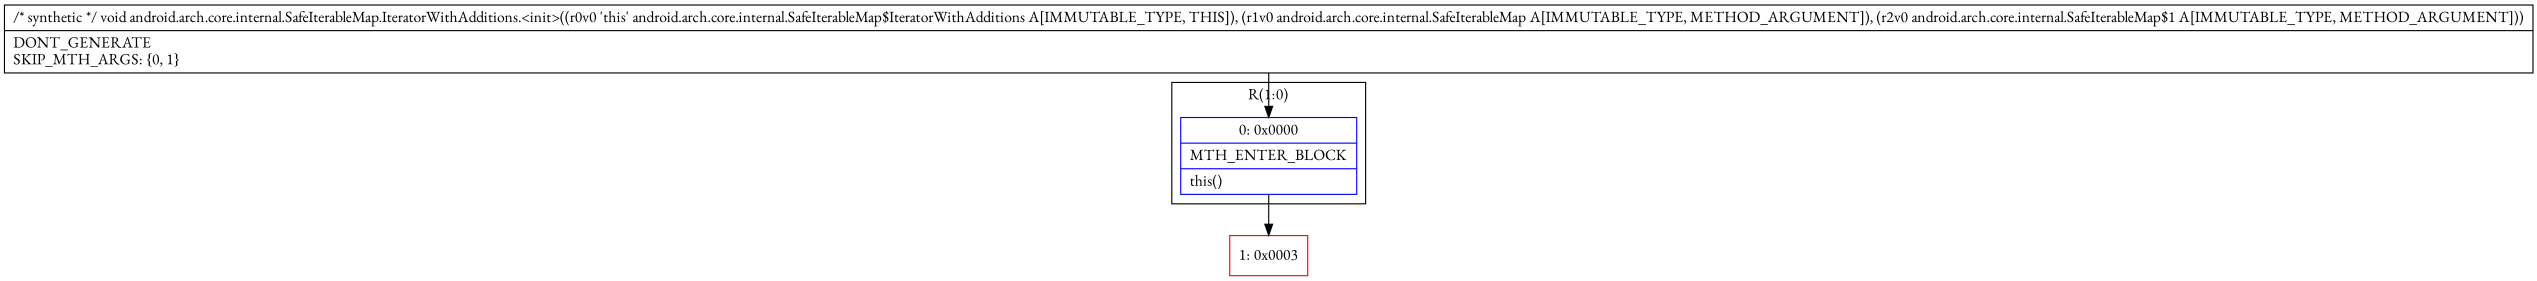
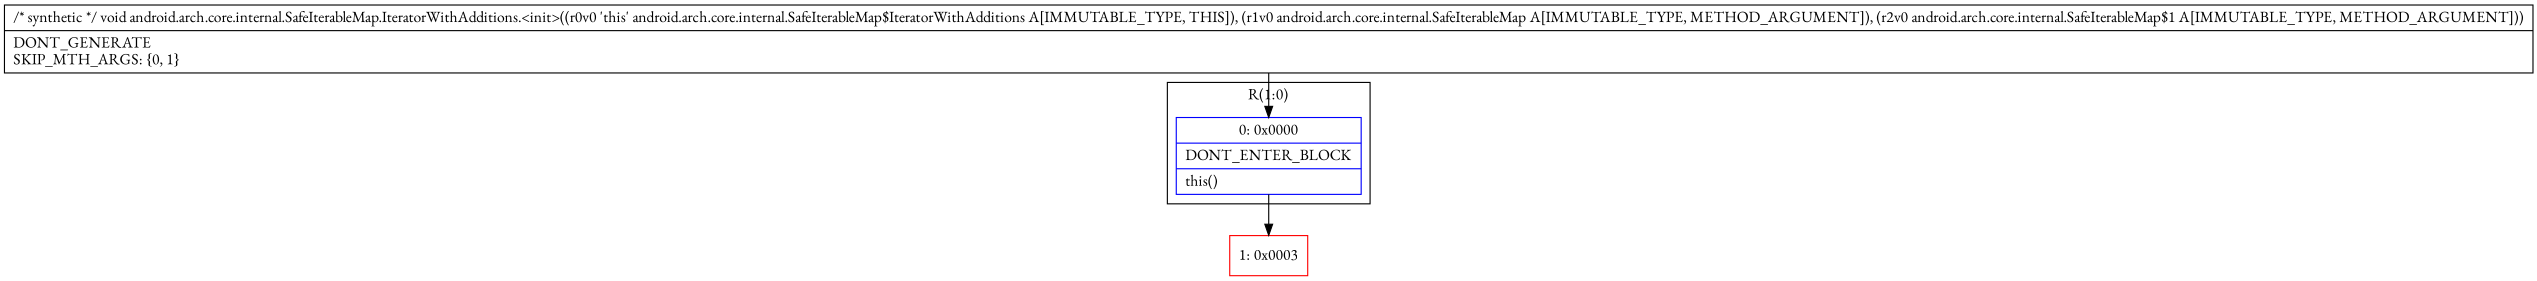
(1269, 155) -> (1269, 155)
